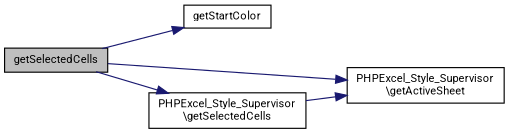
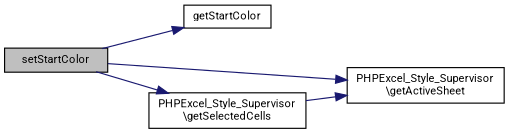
(56, 60) -> (56, 60)
